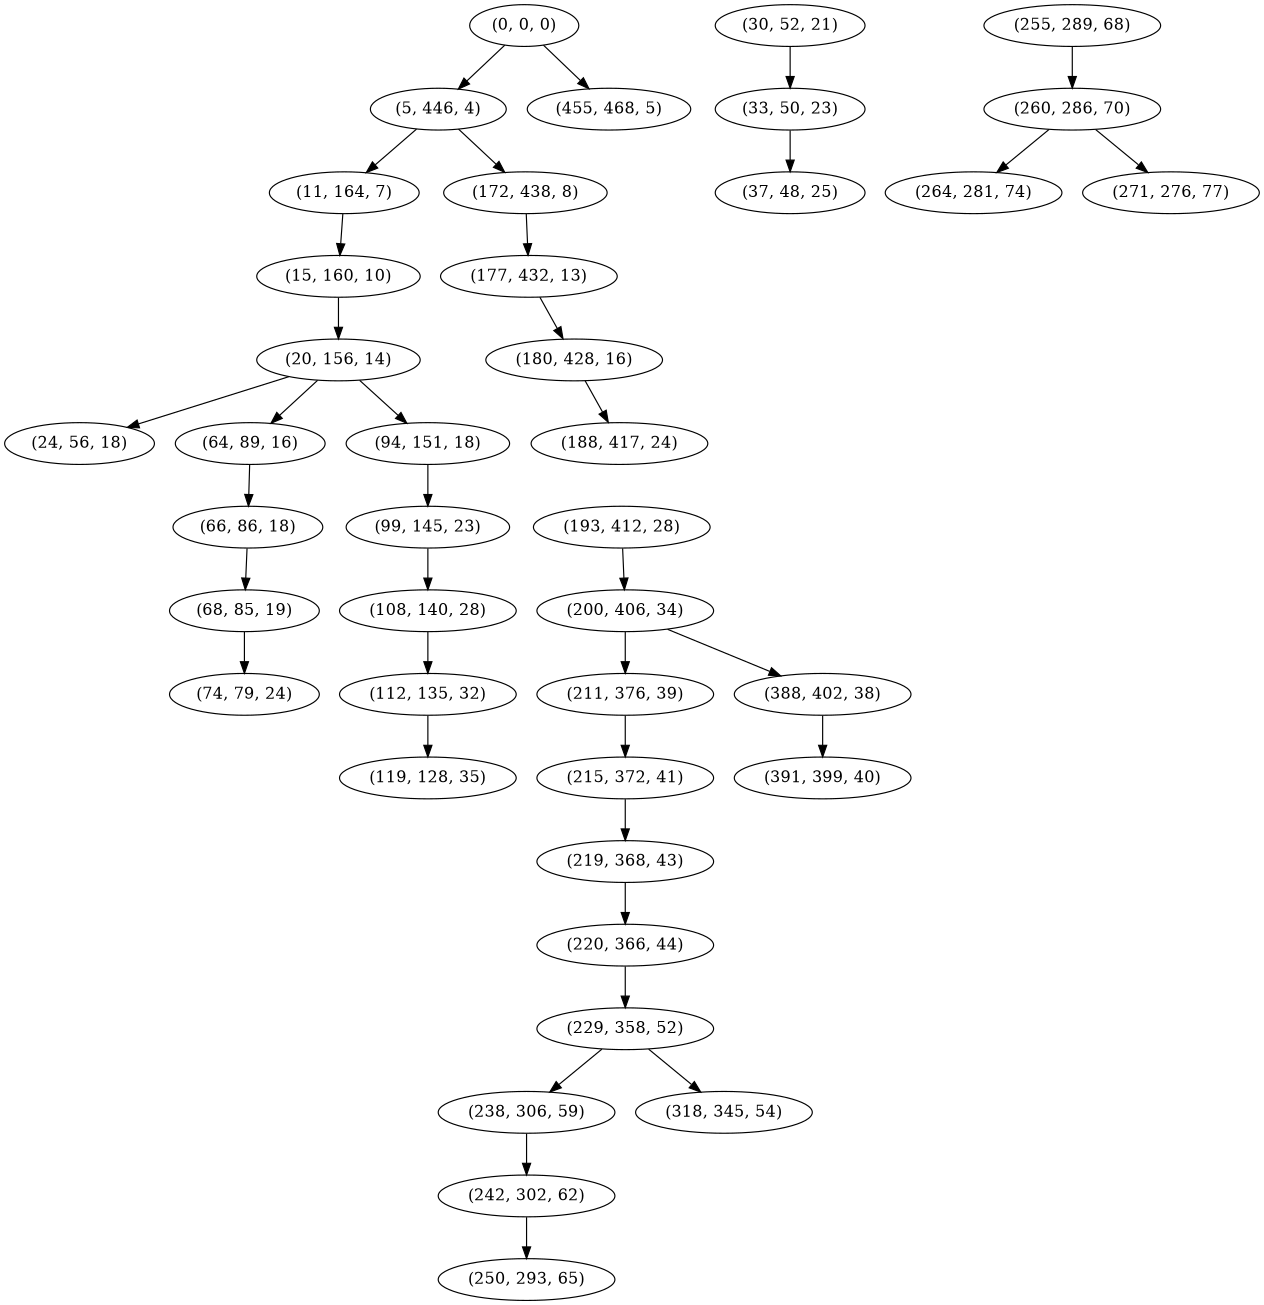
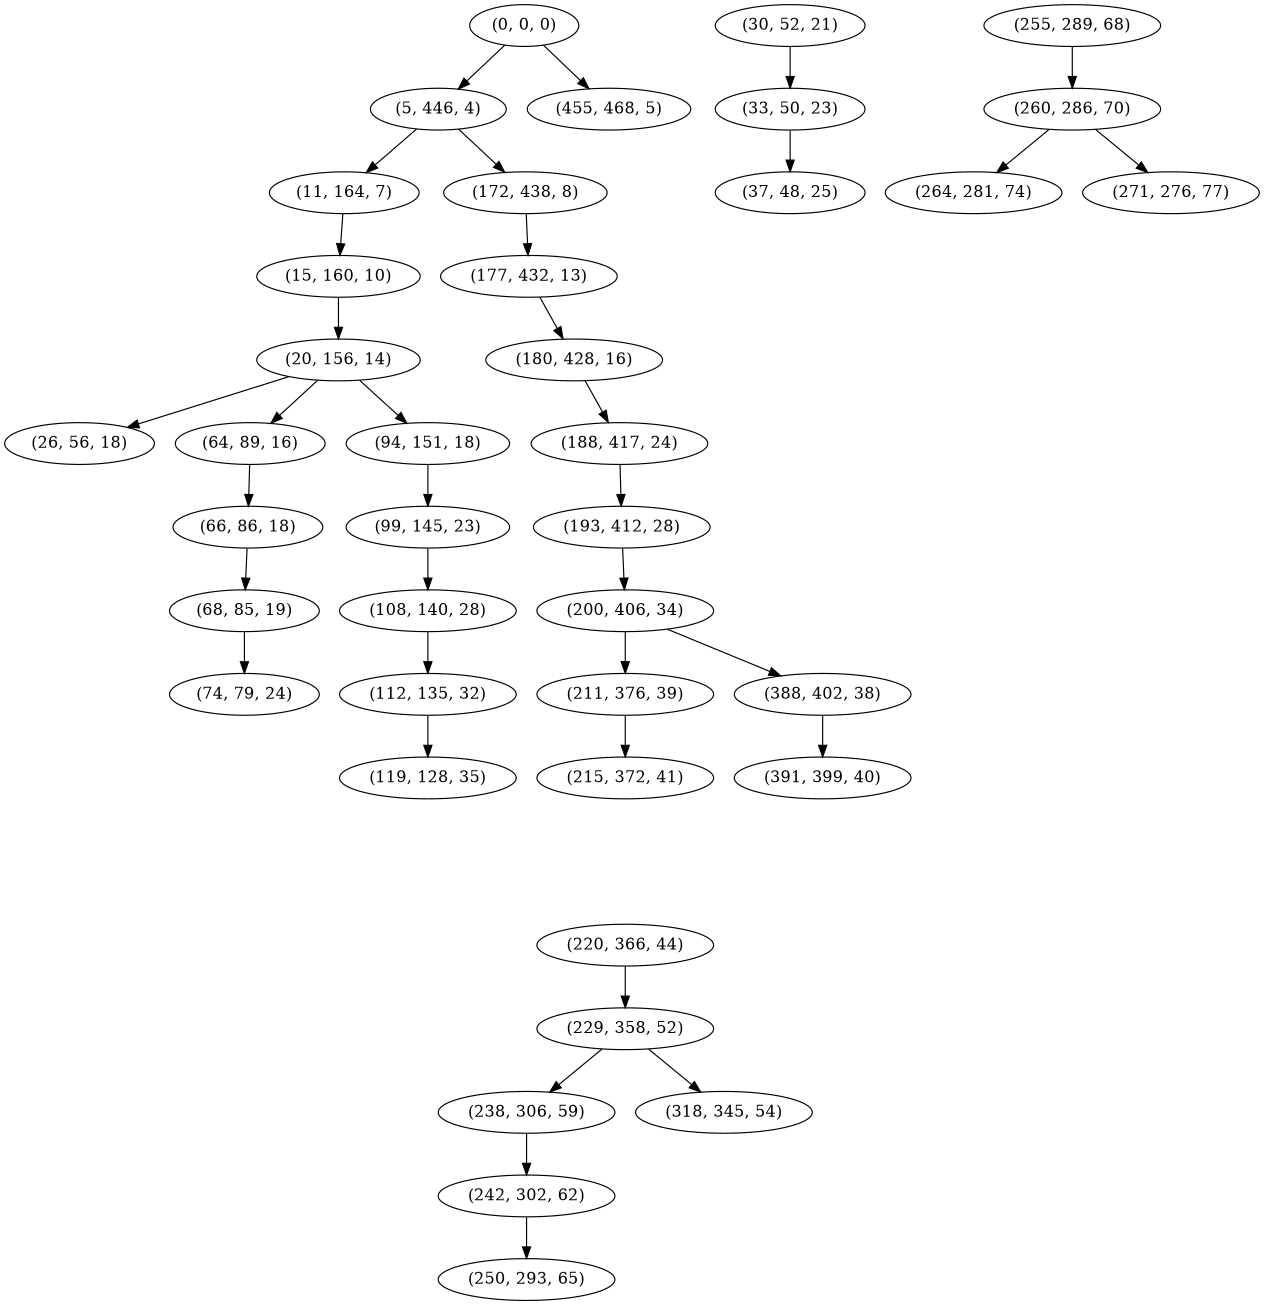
(80, 444) -> (80, 444)
none -> (620, 480)
(625, 862) -> none
